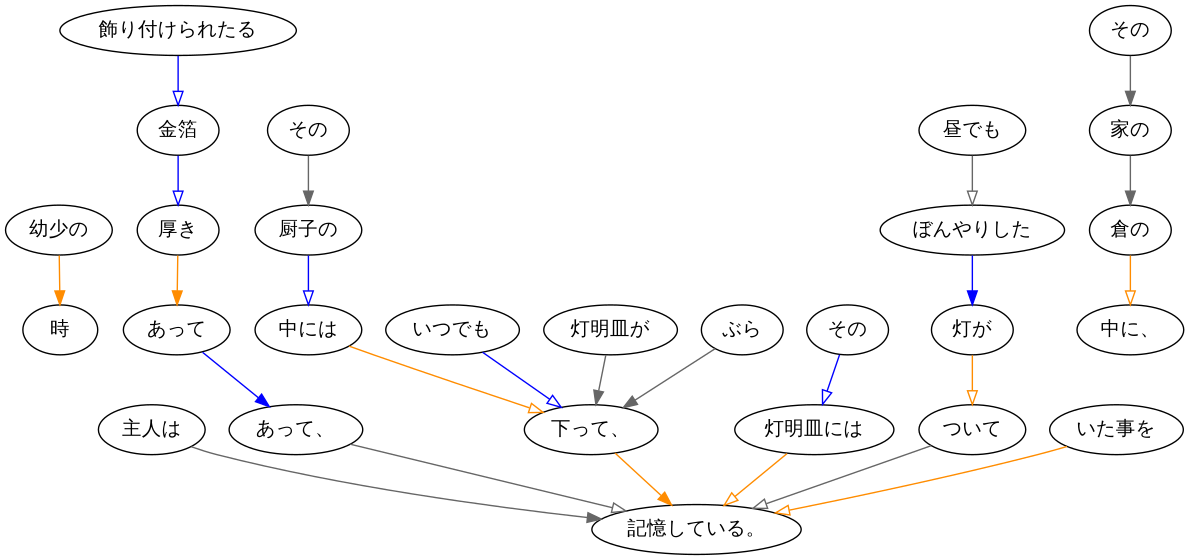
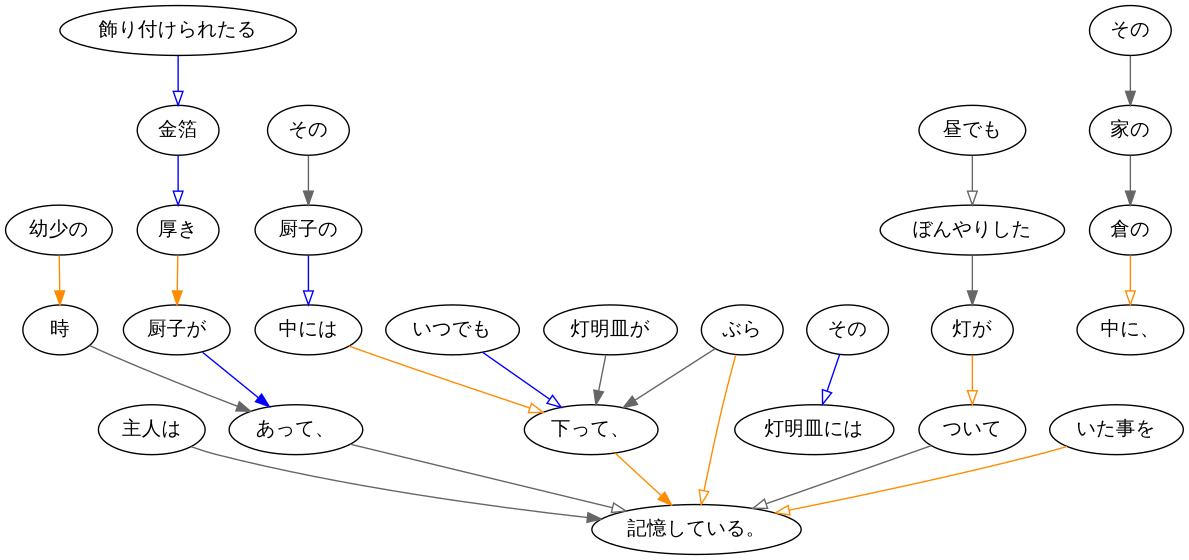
(972, 273) -> (972, 273)
(177, 330) -> (177, 330)
none -> (163, 377)
(761, 475) -> (719, 422)
